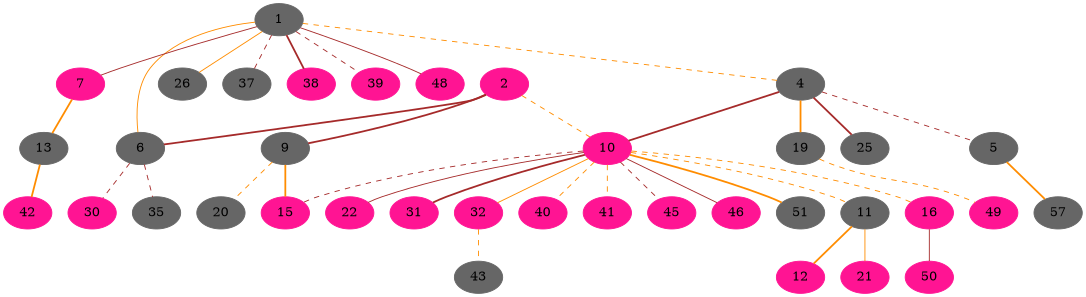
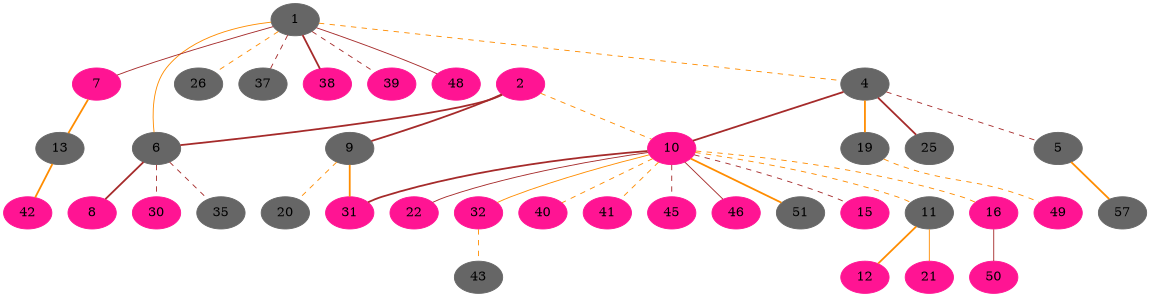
(231, 52) -> (247, 52)
(285, 181) -> (350, 181)
none -> (92, 213)
